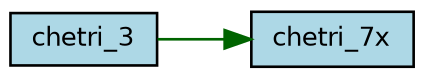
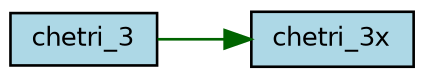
(332, 39) -> (332, 39)
